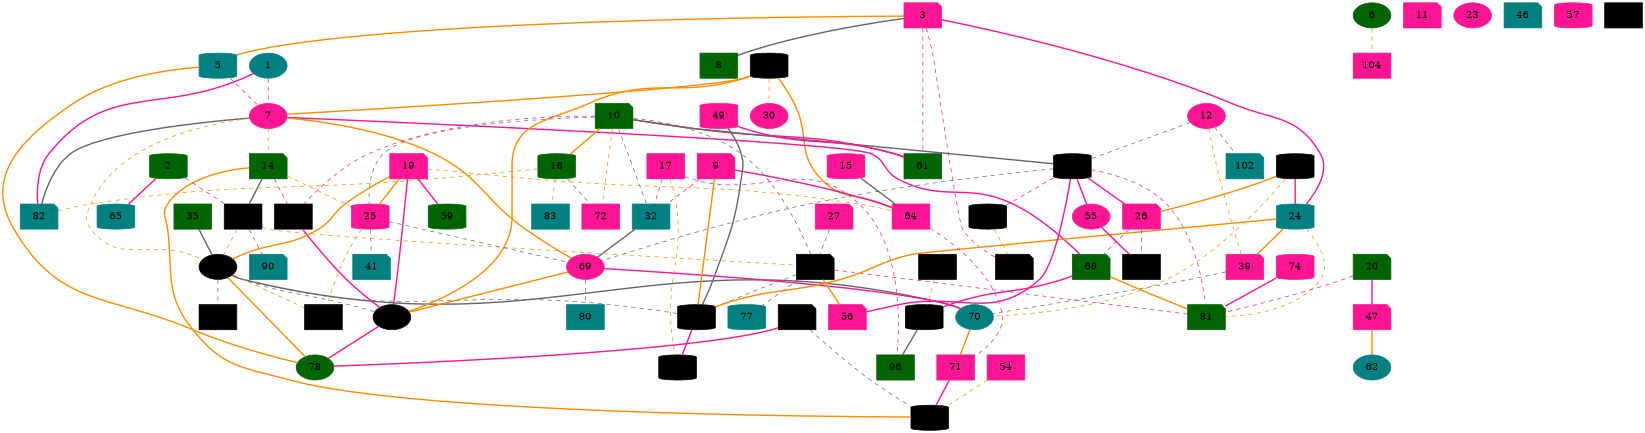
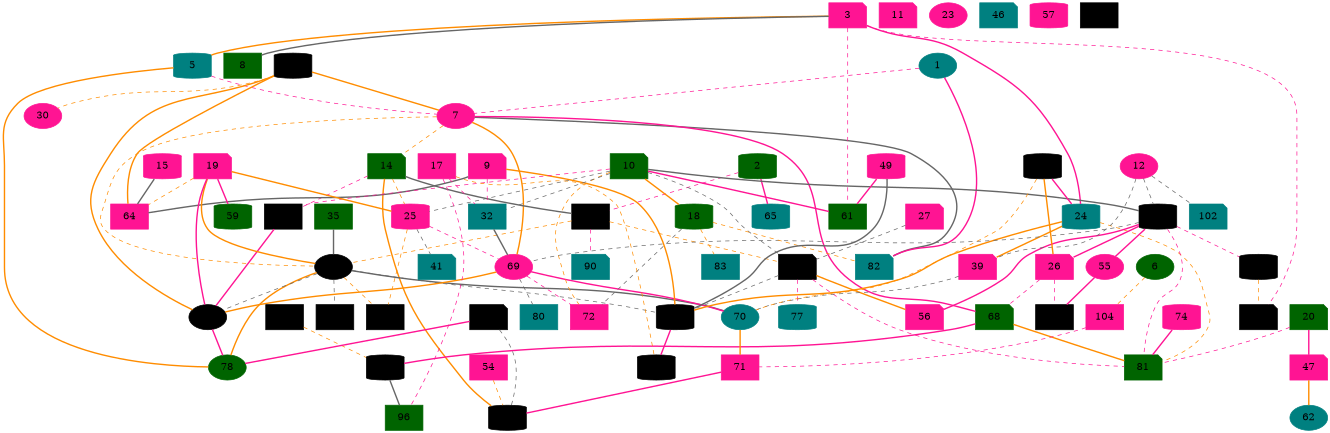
(814, 186) -> (309, 198)
(1222, 189) -> (1082, 243)
(474, 241) -> (469, 245)
(988, 282) -> (924, 358)
none -> (539, 284)
